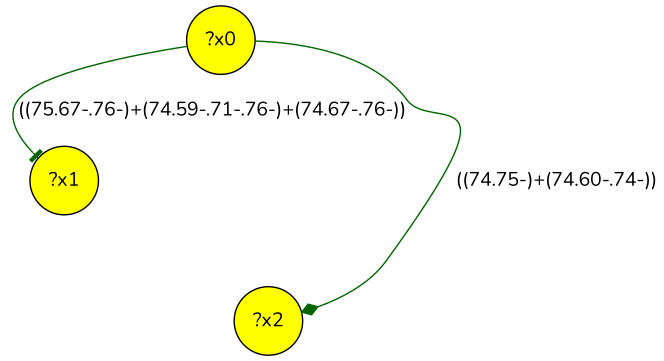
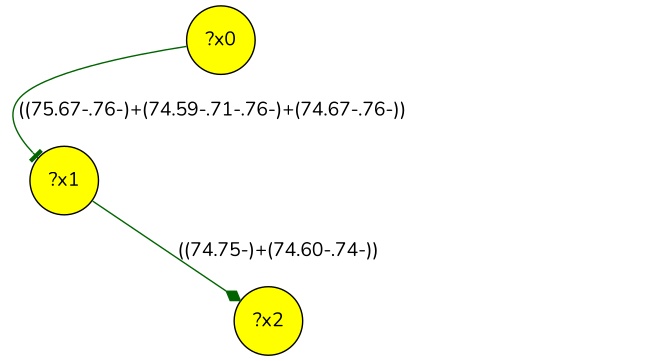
(459, 131) -> (159, 246)
